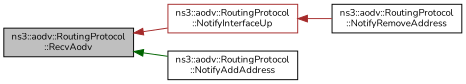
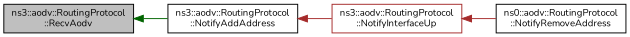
(397, 19) -> (561, 19)
(155, 30) -> (320, 19)
